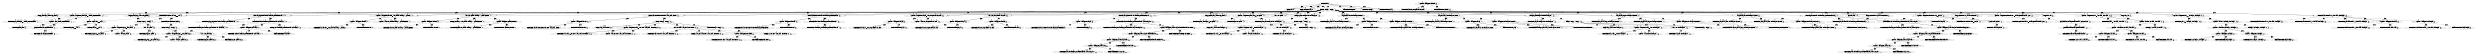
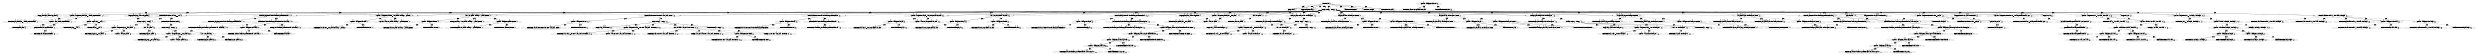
none -> (1211, 22)
